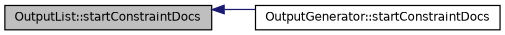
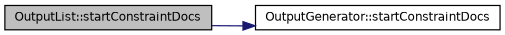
(240, 9) -> (227, 26)
